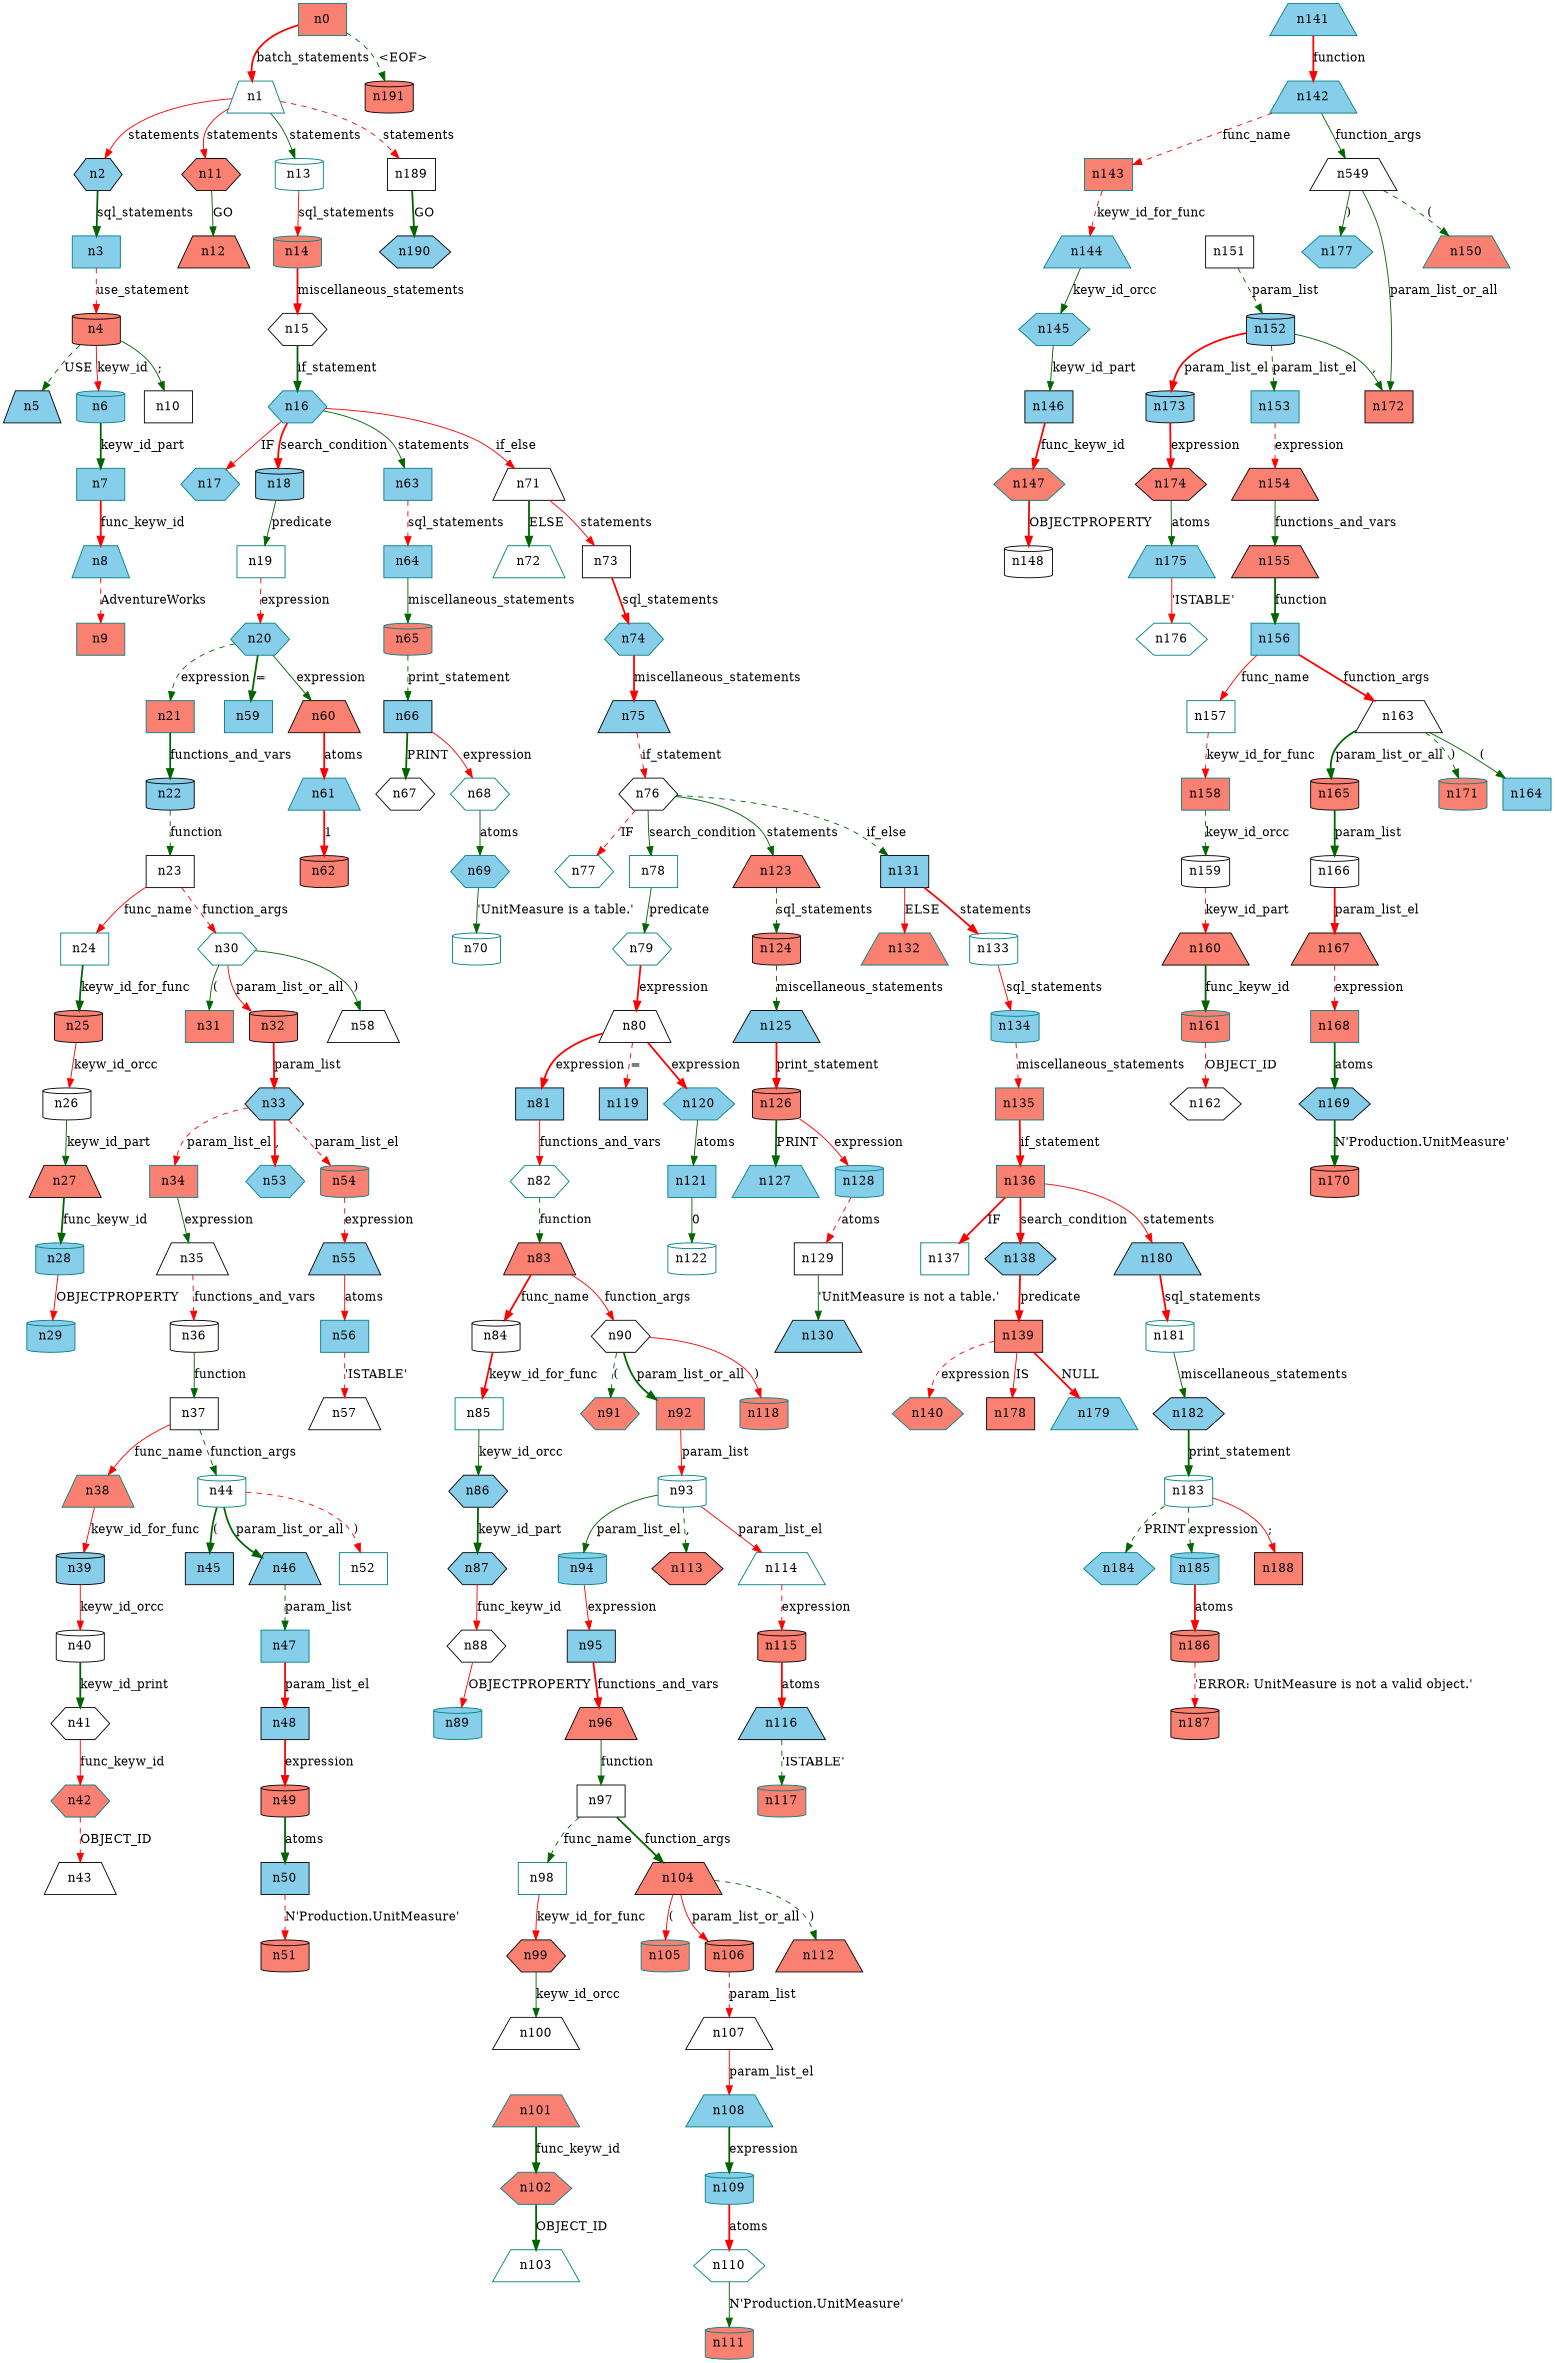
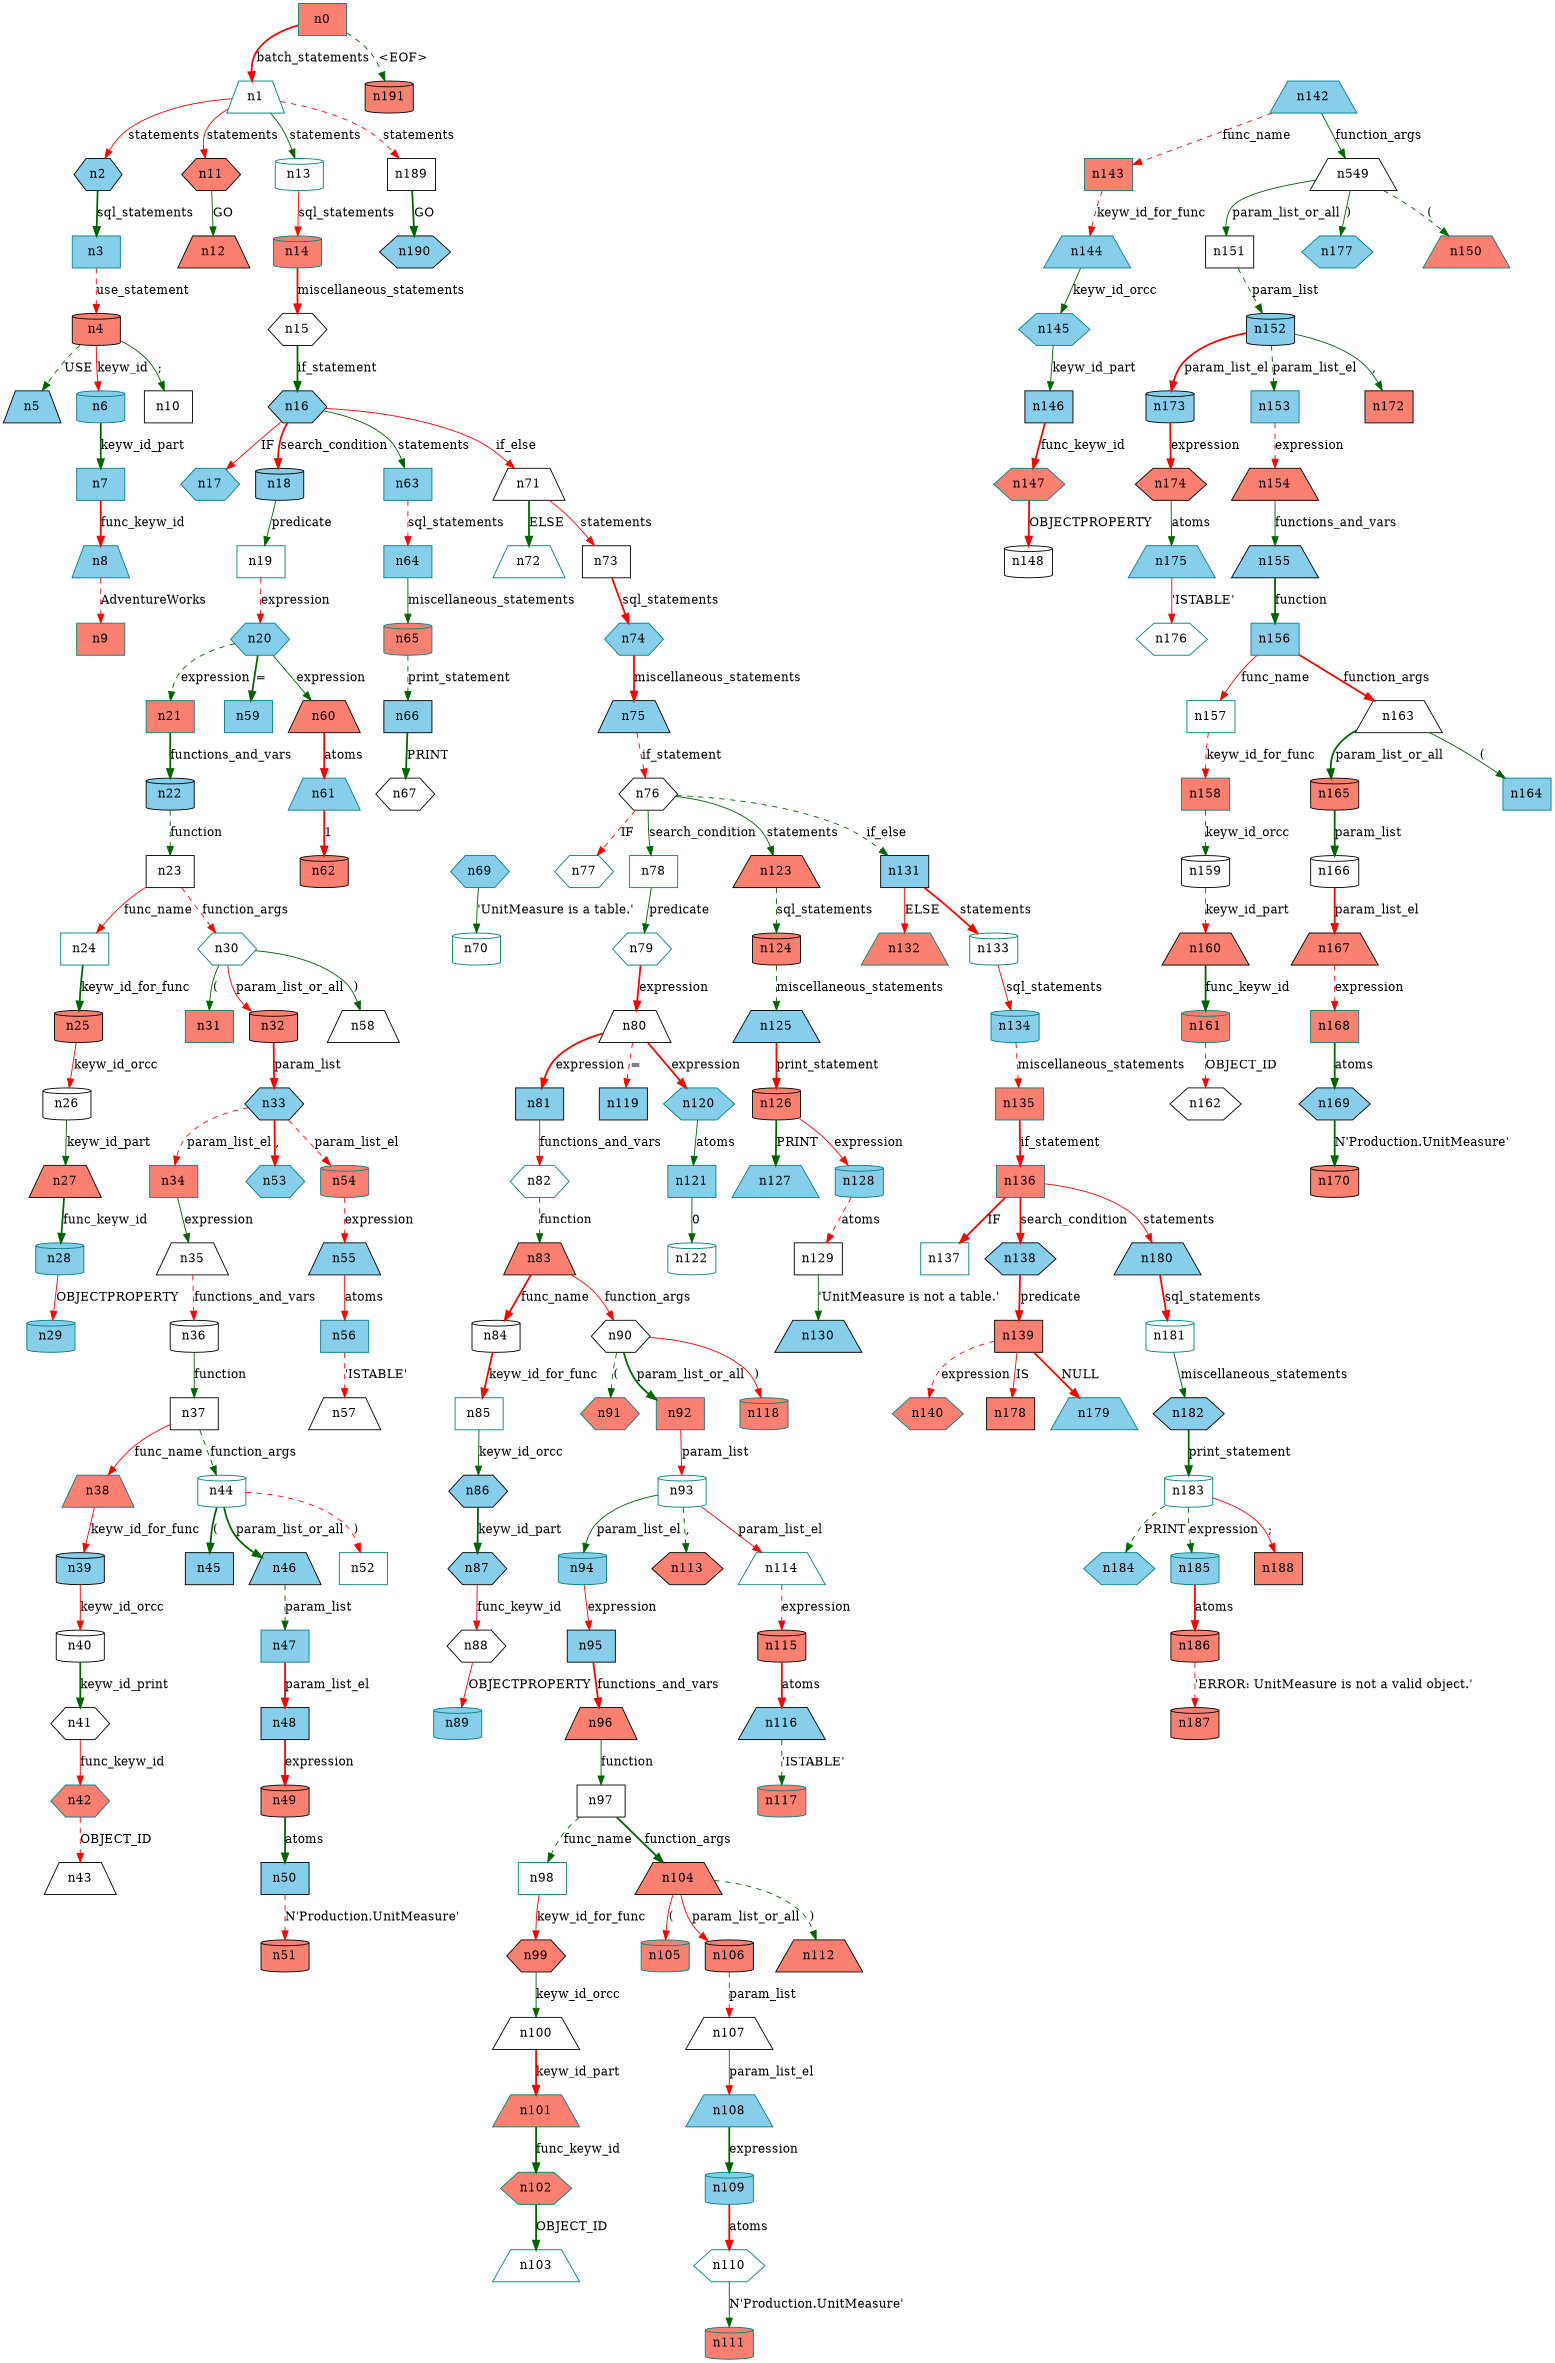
(1313, 20) -> none
(1389, 284) -> (1262, 192)
(298, 407) -> (298, 407)
(1275, 562) -> (1275, 562)
(480, 794) -> none
(1463, 794) -> none
none -> (536, 2068)
